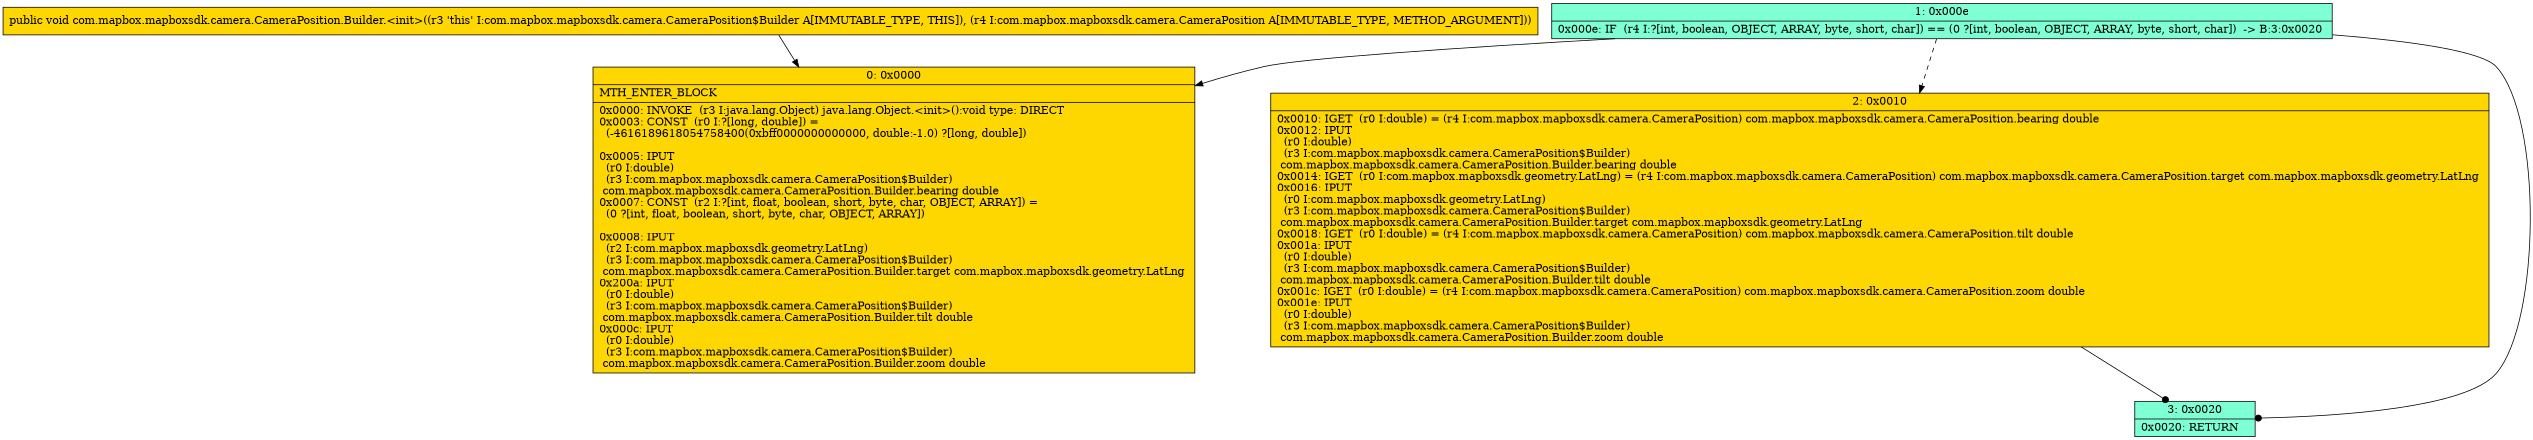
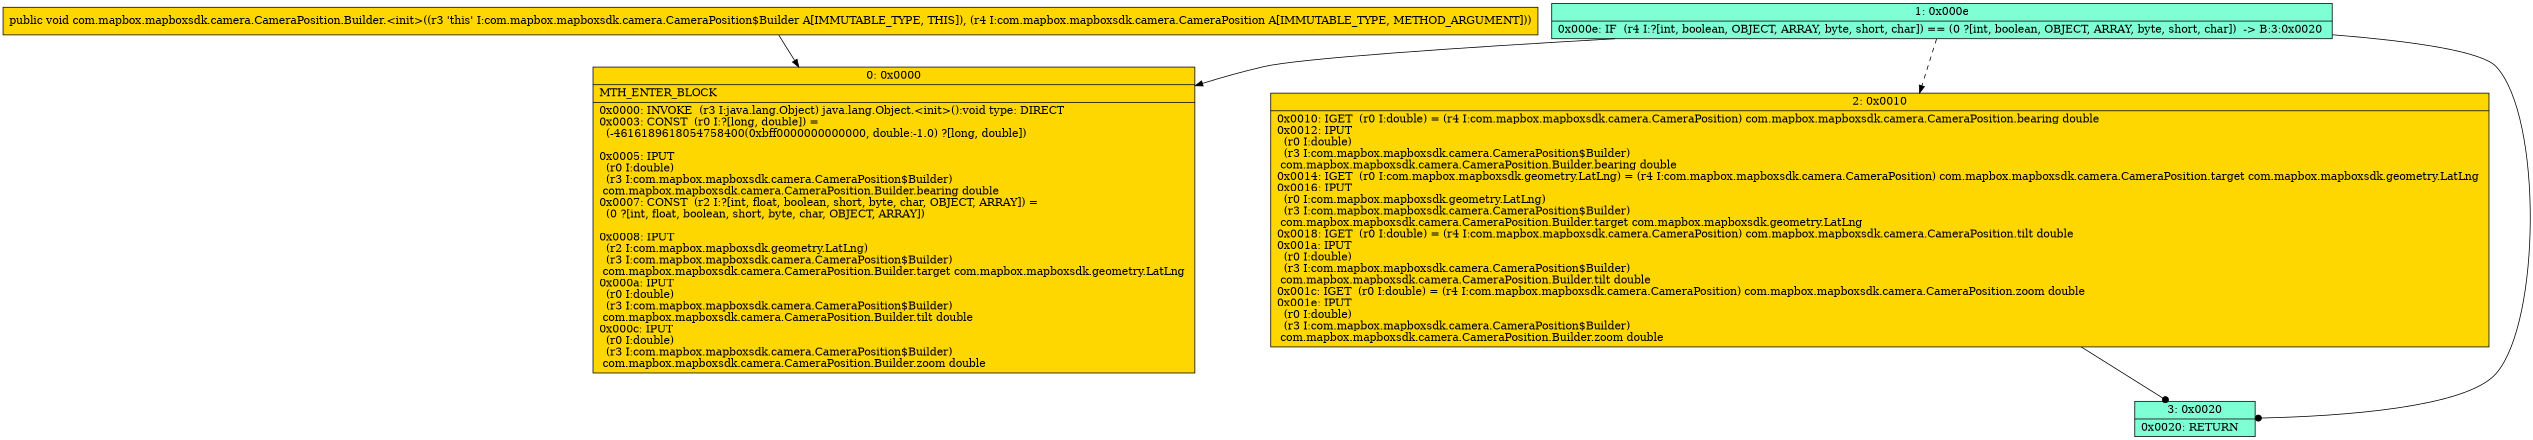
(640, 283) -> (640, 283)
